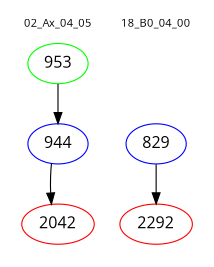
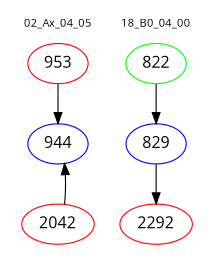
(58, 64) -> (58, 64)
none -> (156, 64)
(51, 178) -> (65, 190)
